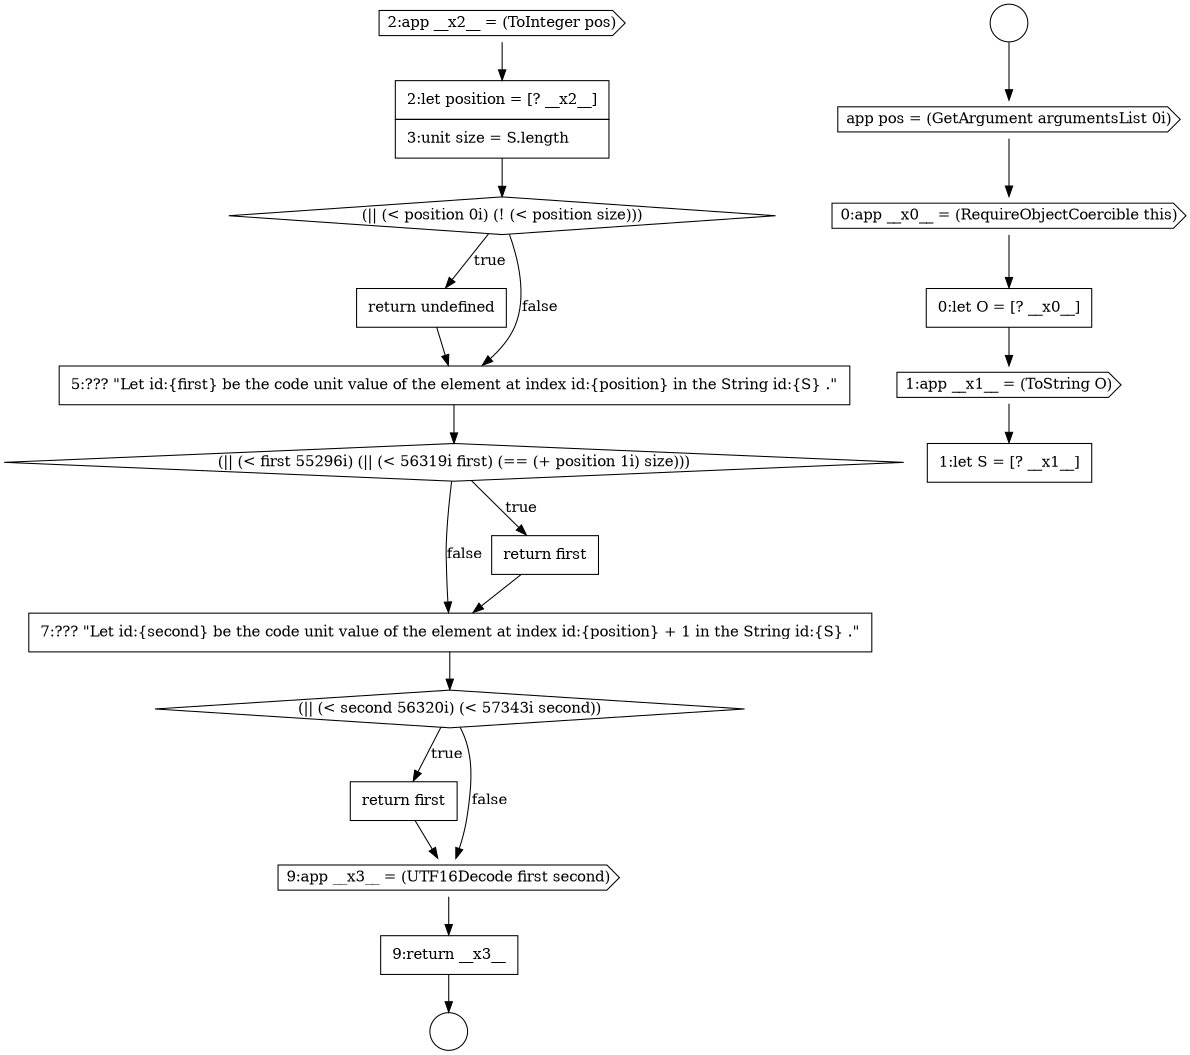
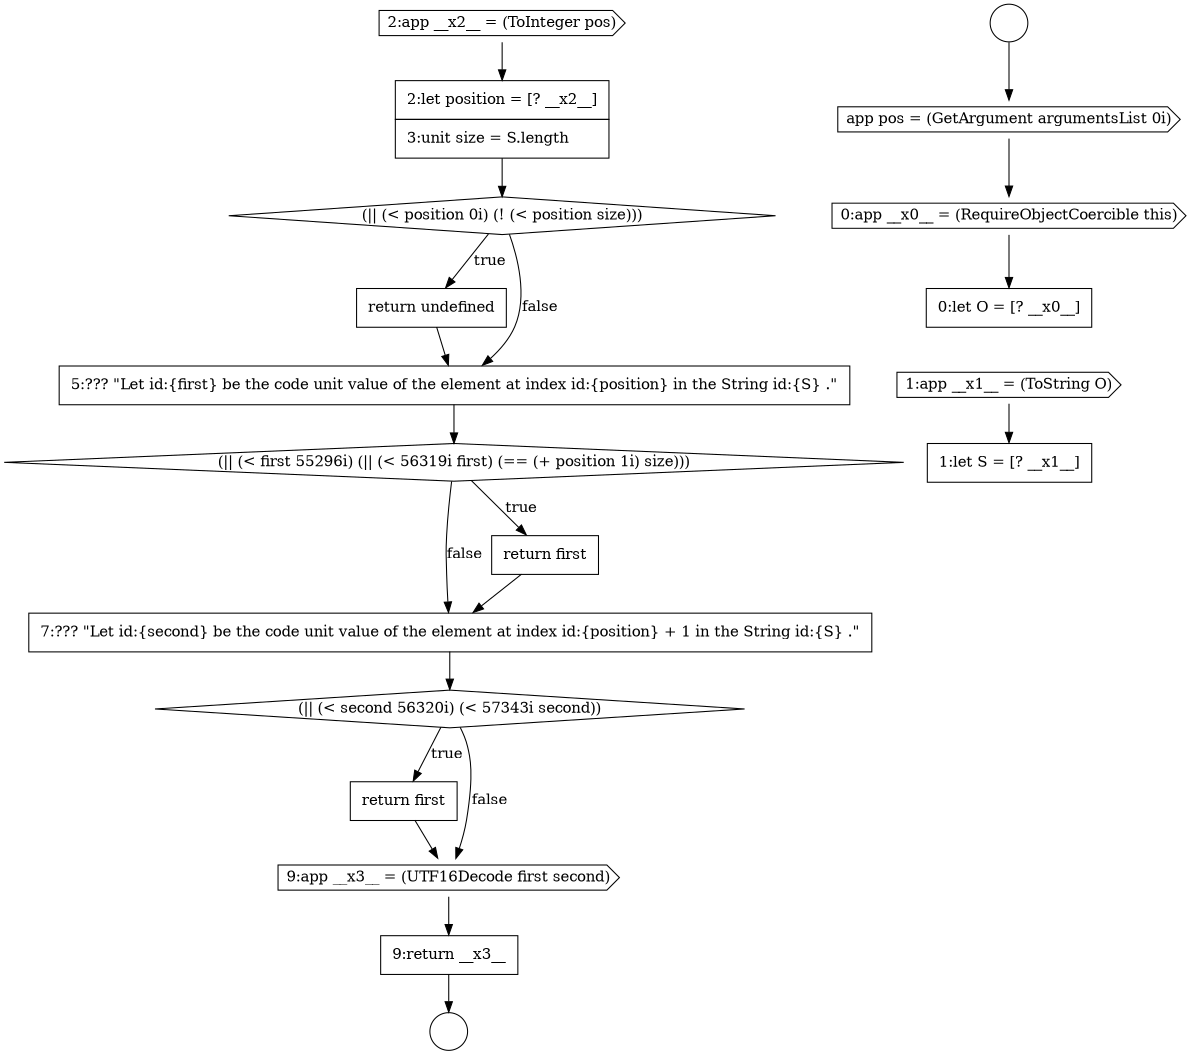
(1009, 341) -> none
